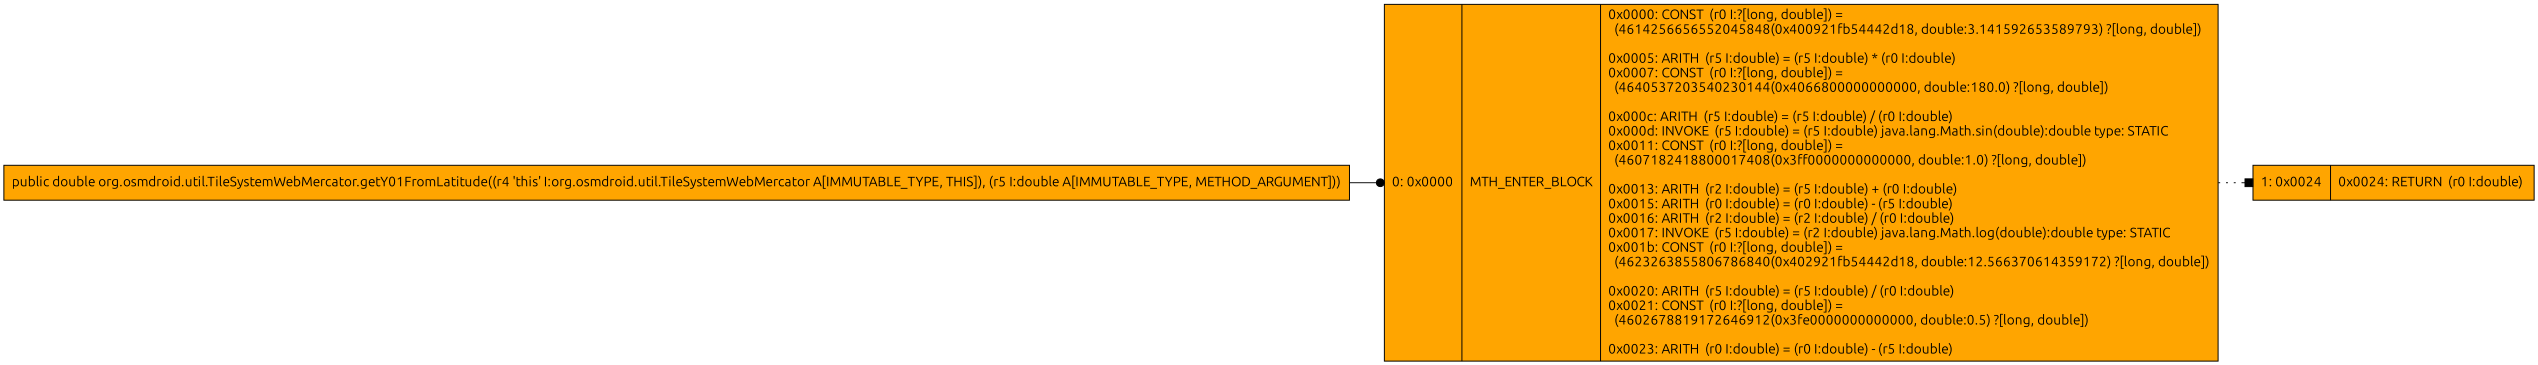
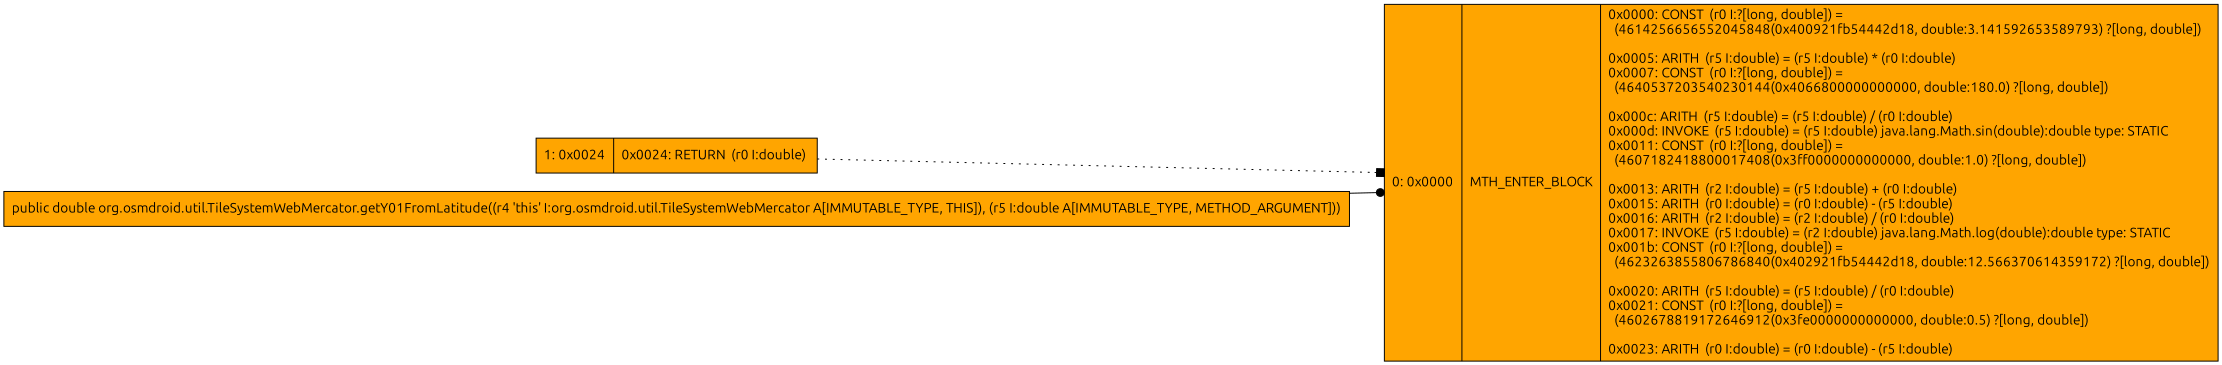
(2231, 183) -> (1096, 166)
